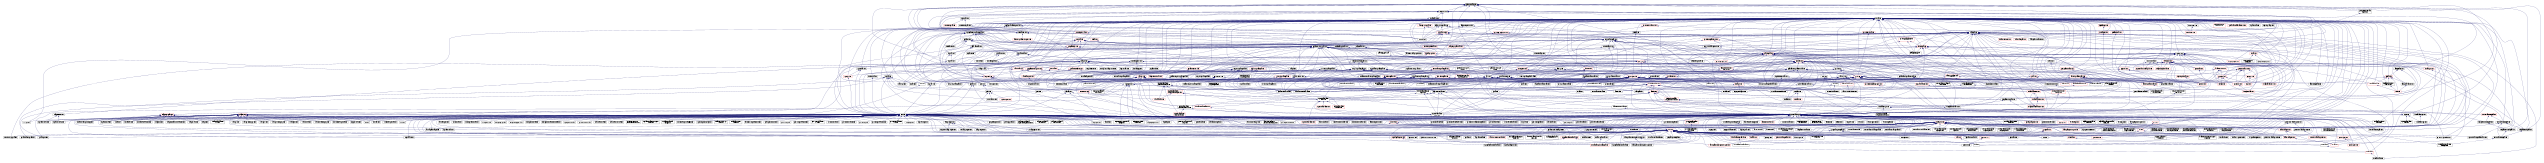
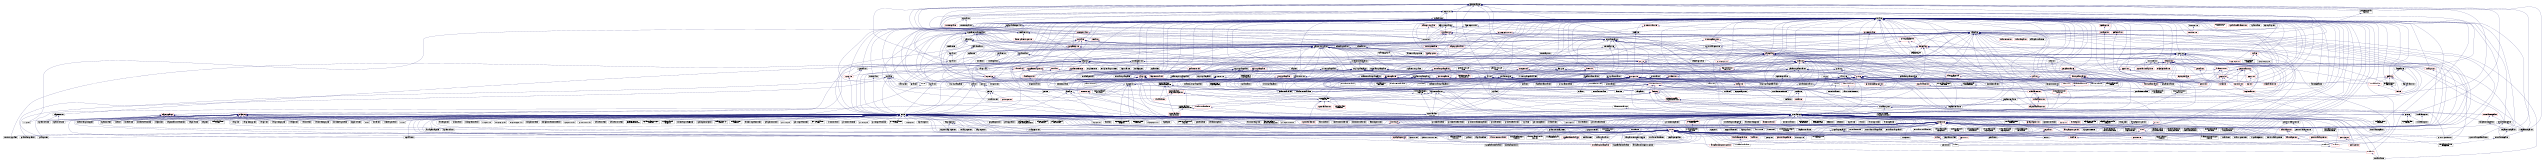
(1393, 122) -> (1394, 122)
